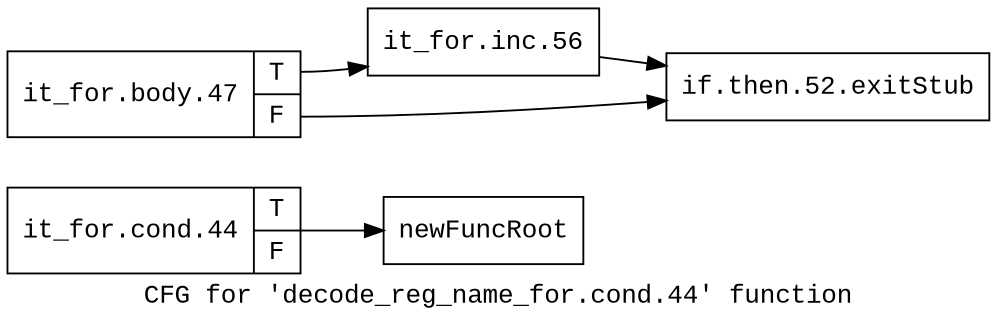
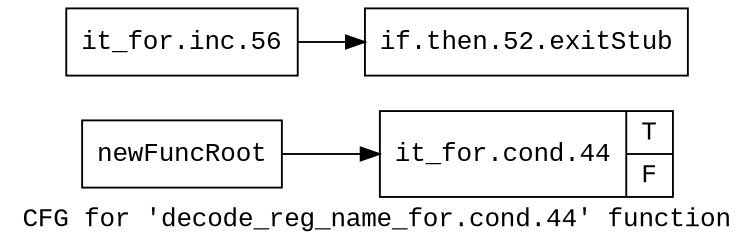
(154, 94) -> none
(333, 231) -> (321, 154)
